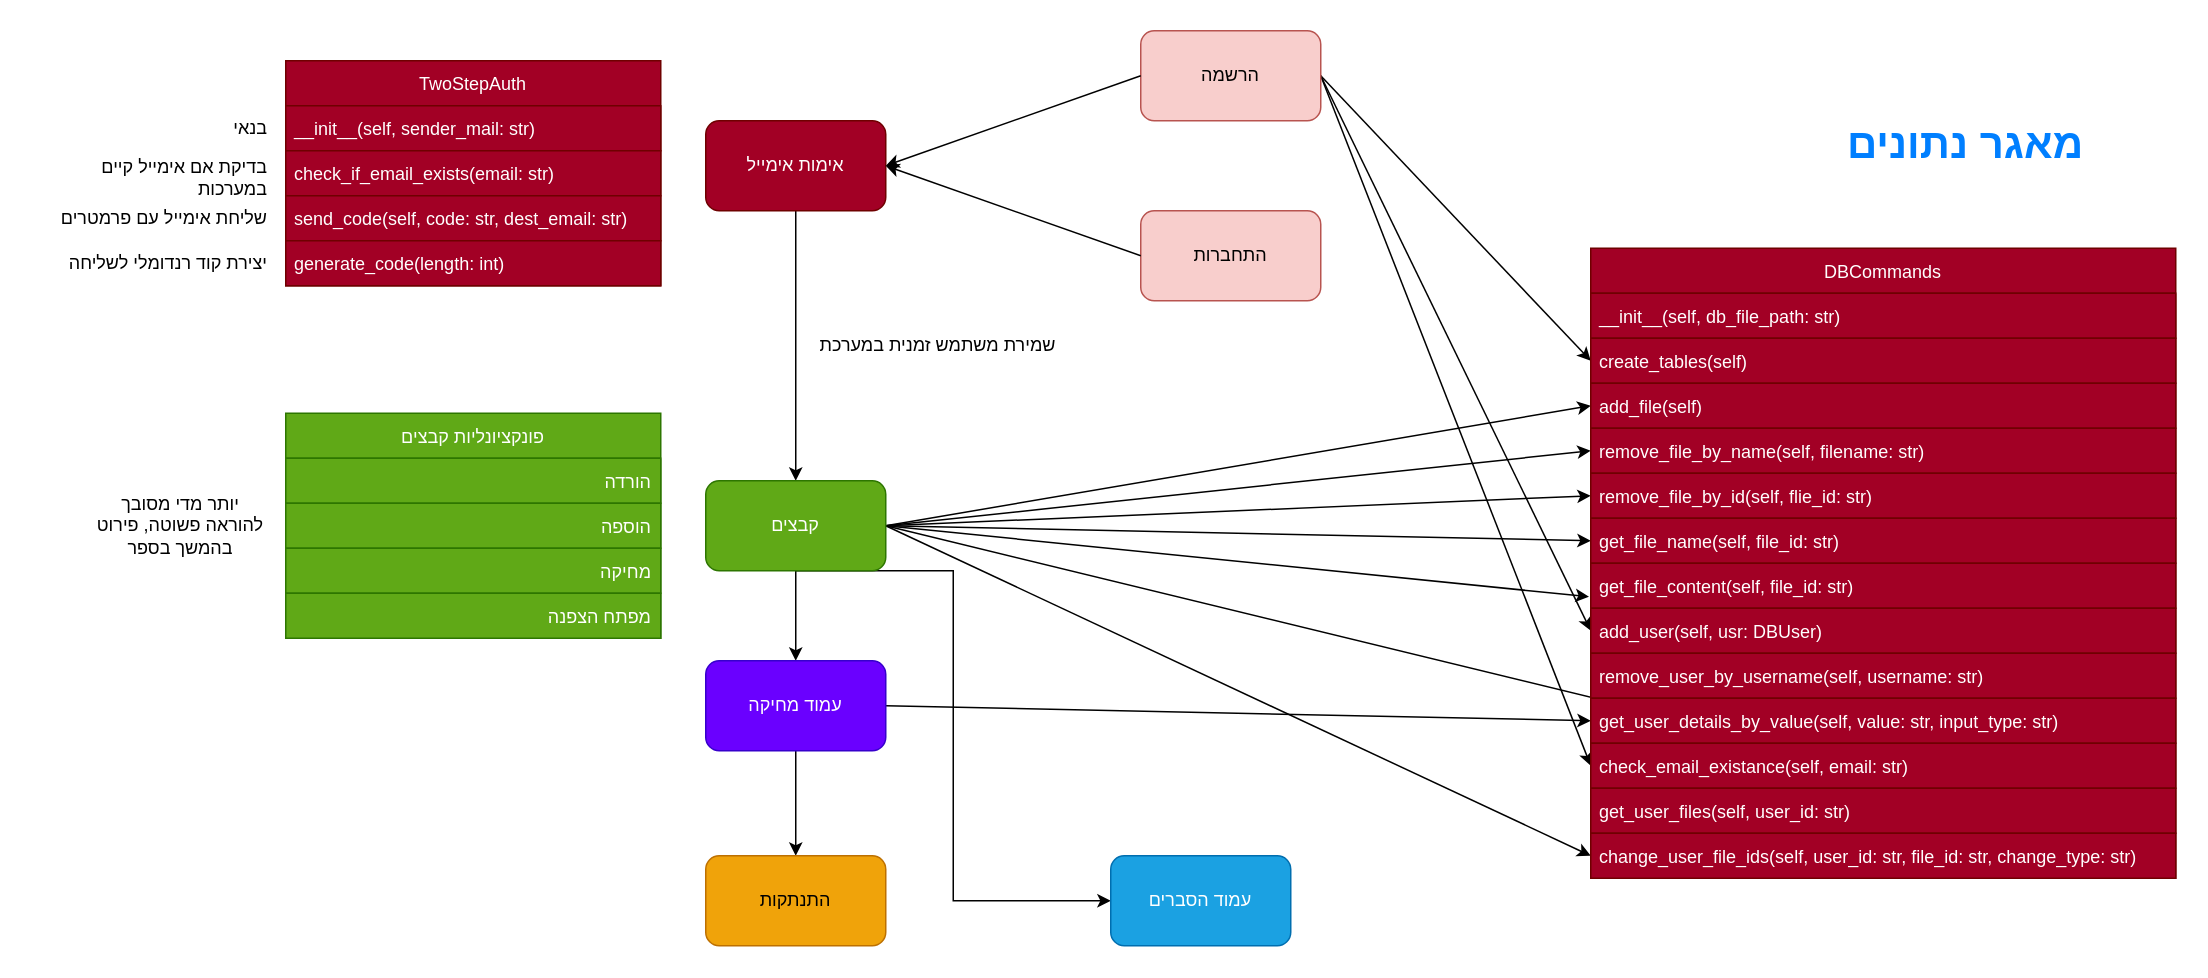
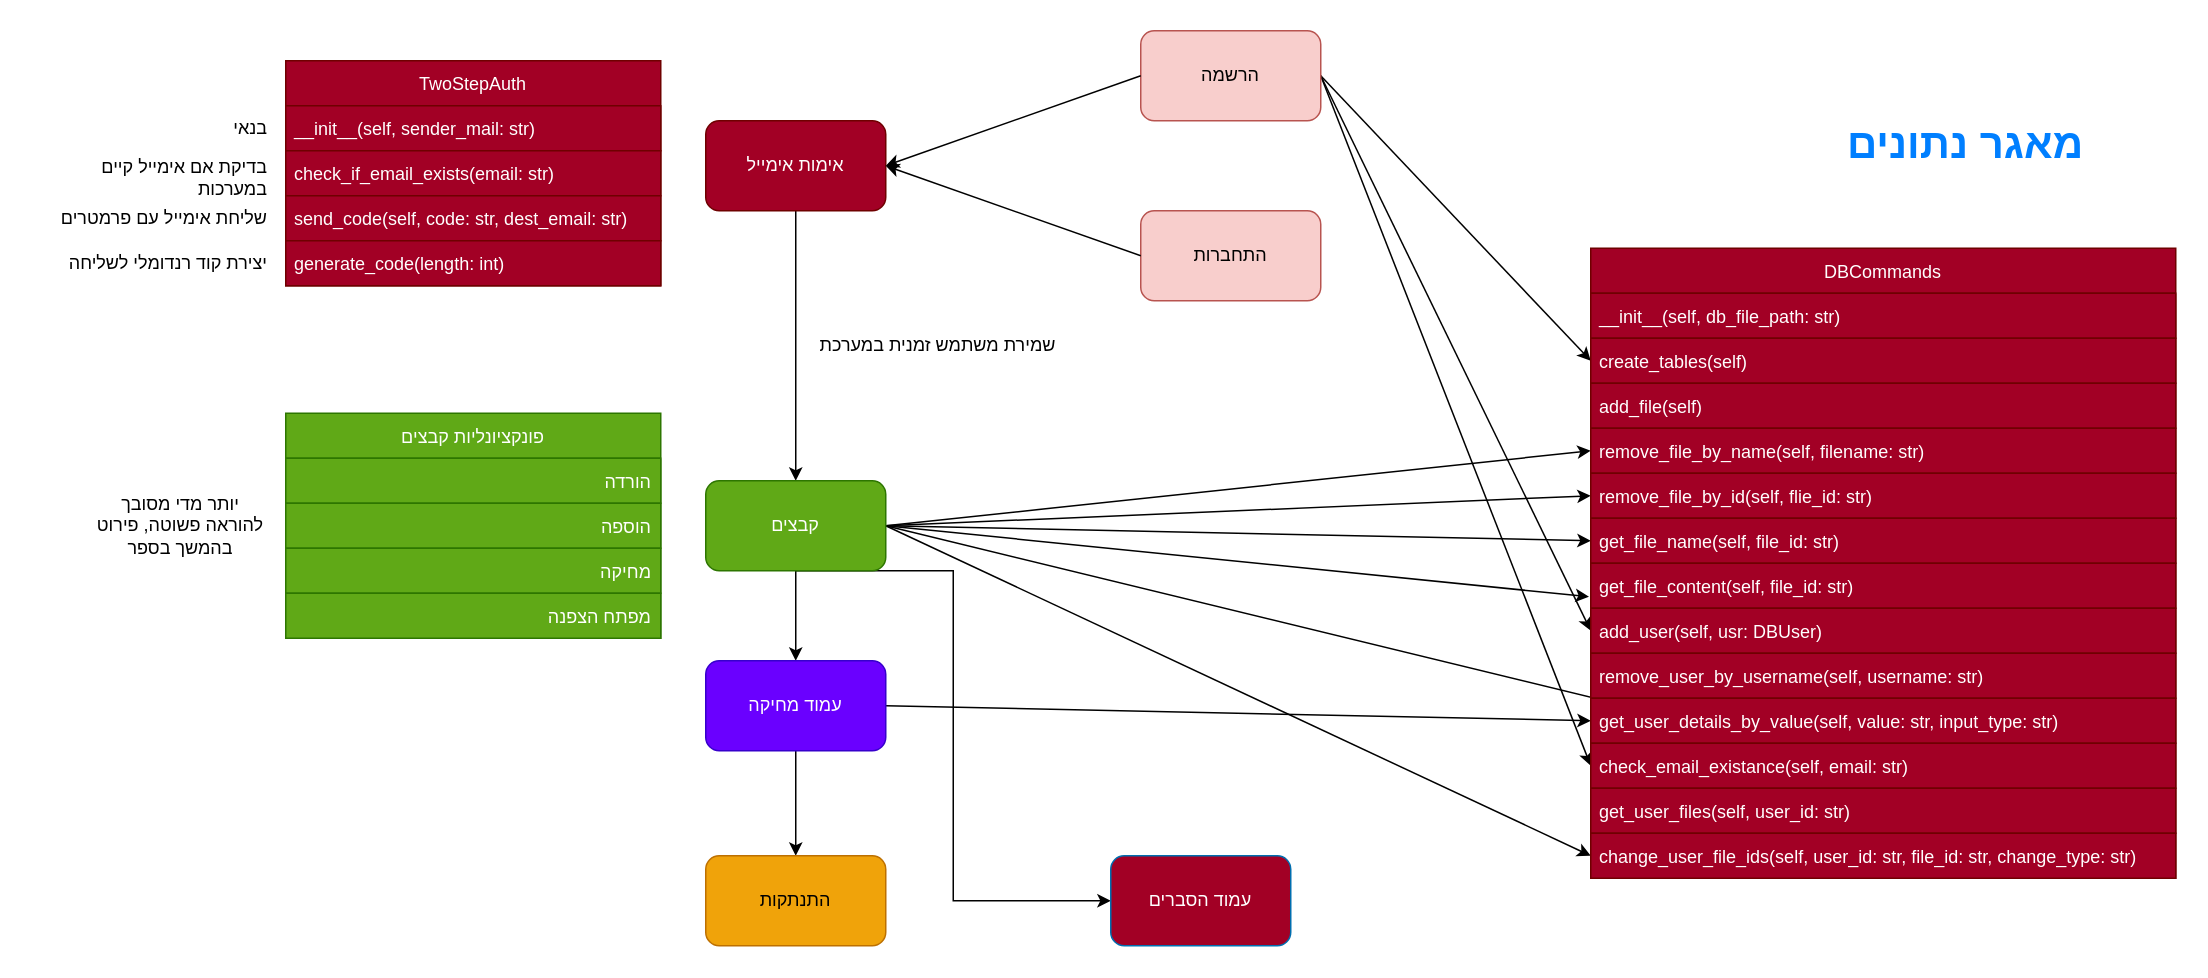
(1246, 464) -> none
(1201, 901) -> (1201, 901)
